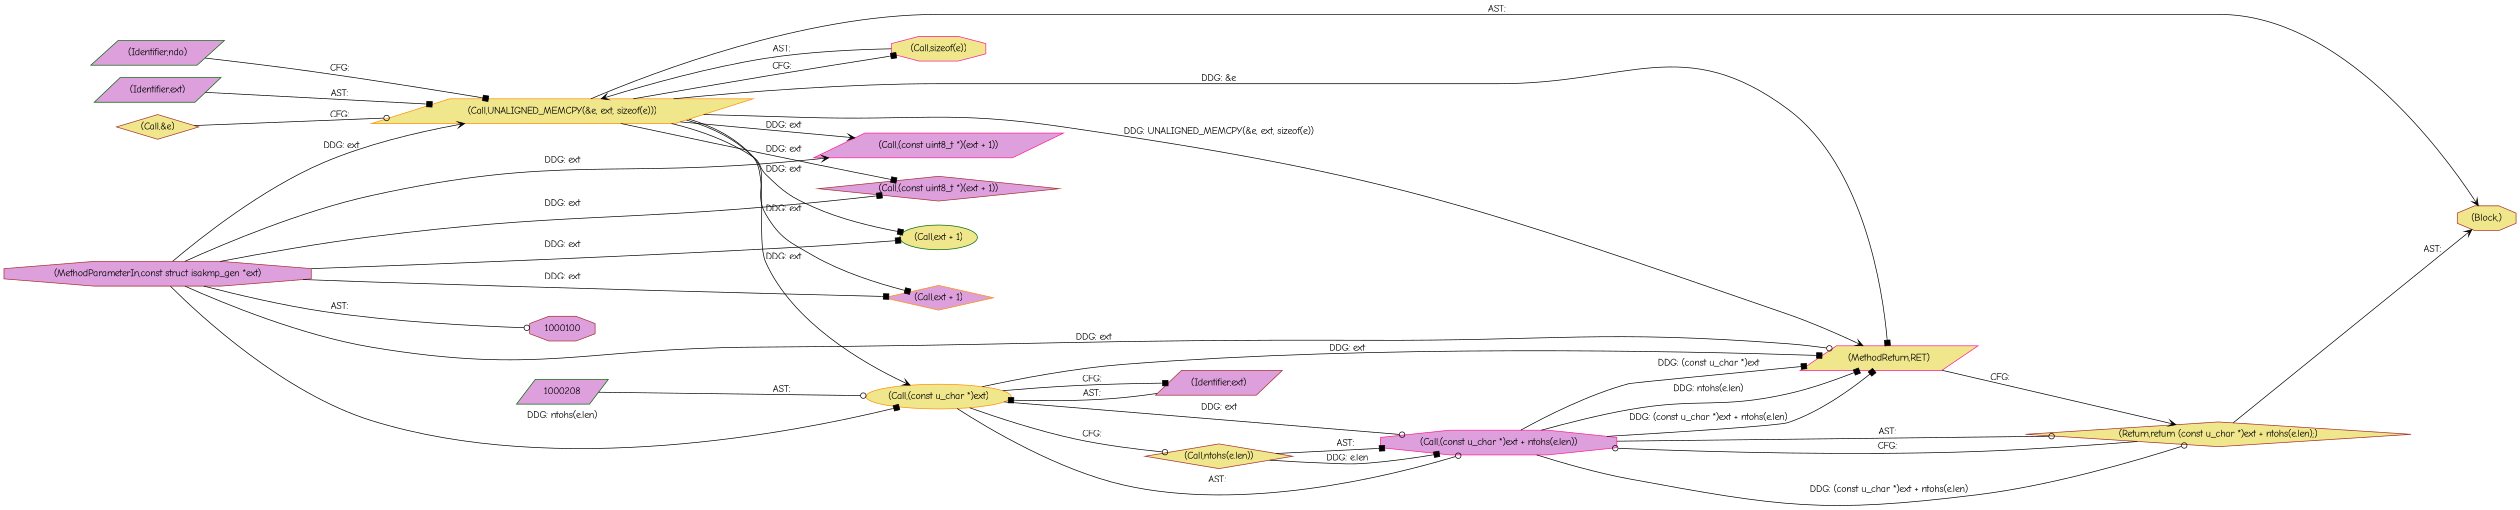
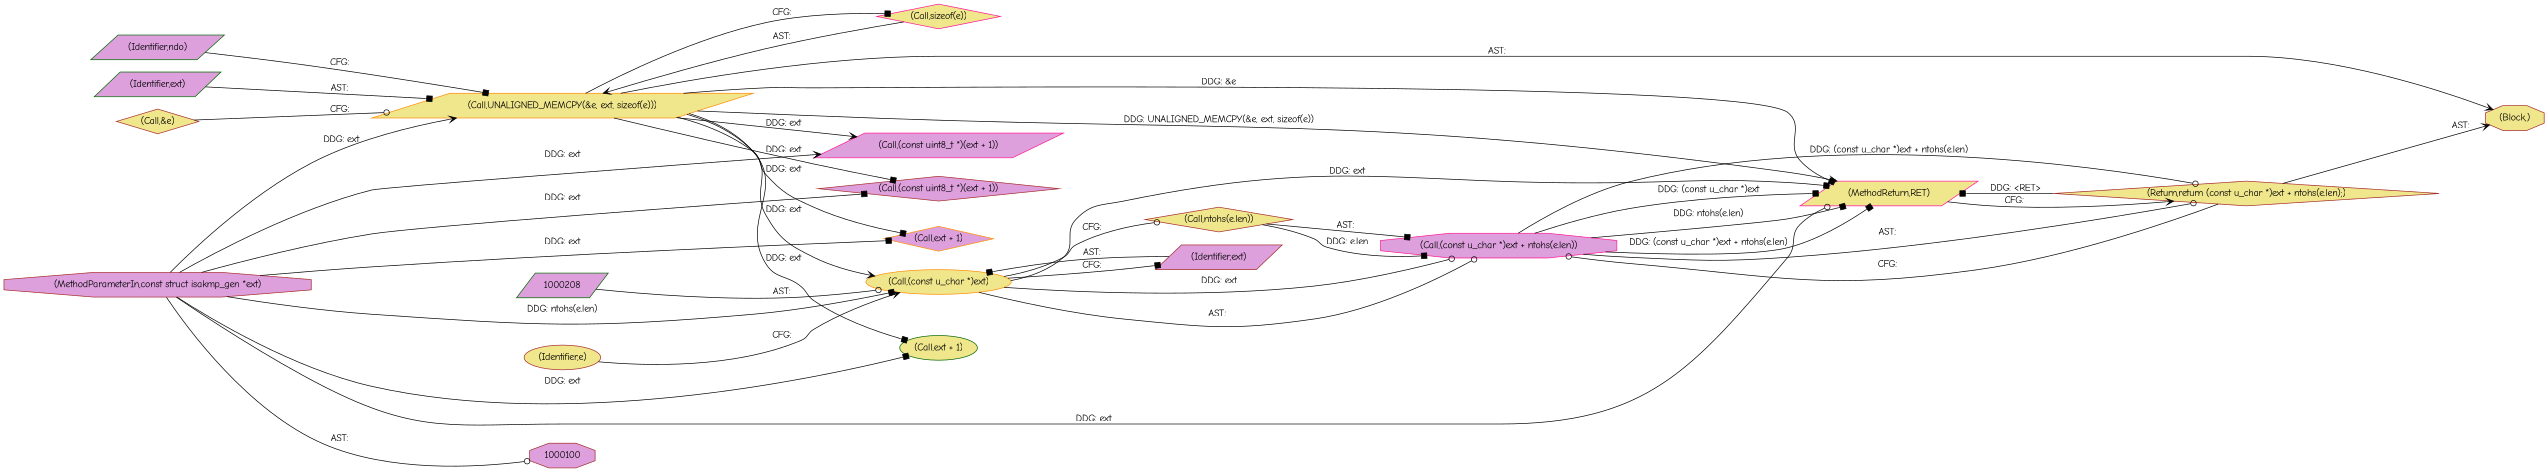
(939, 49) -> (939, 16)
none -> (2010, 193)
none -> (562, 357)
